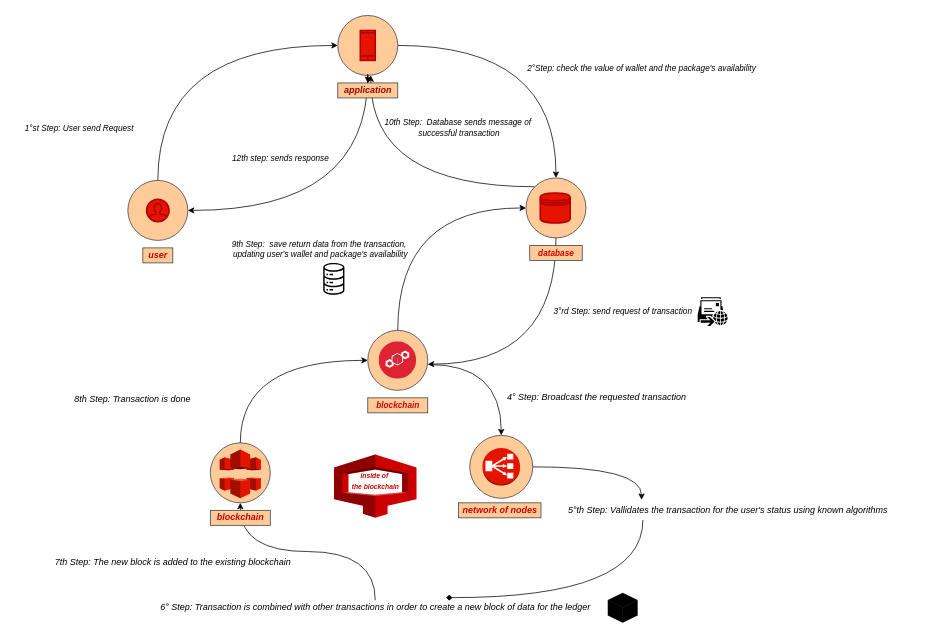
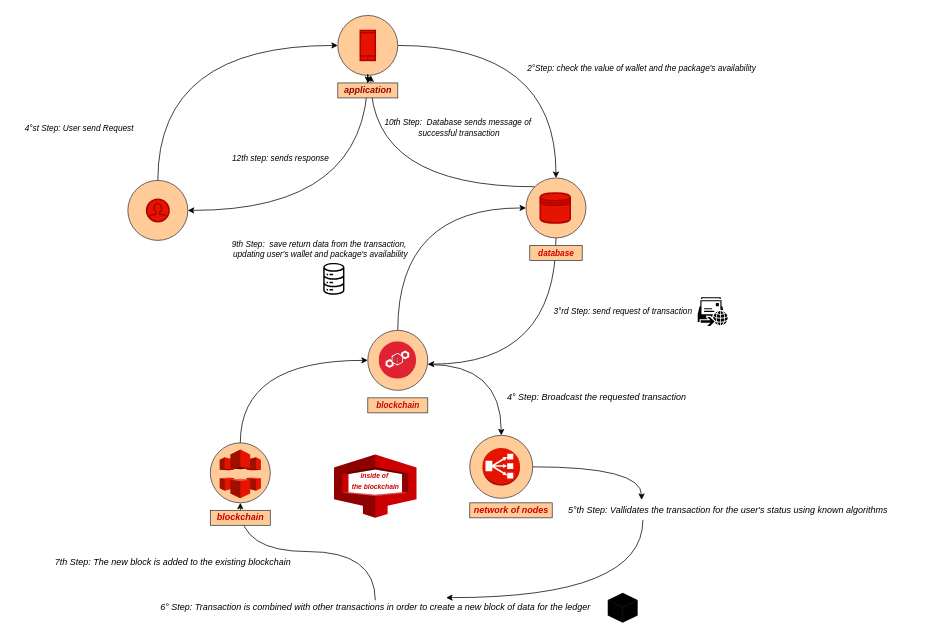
(80, 128) -> (80, 128)
(158, 255) -> none
(132, 399) -> none
(500, 510) -> (511, 510)
(453, 598) -> (452, 598)
